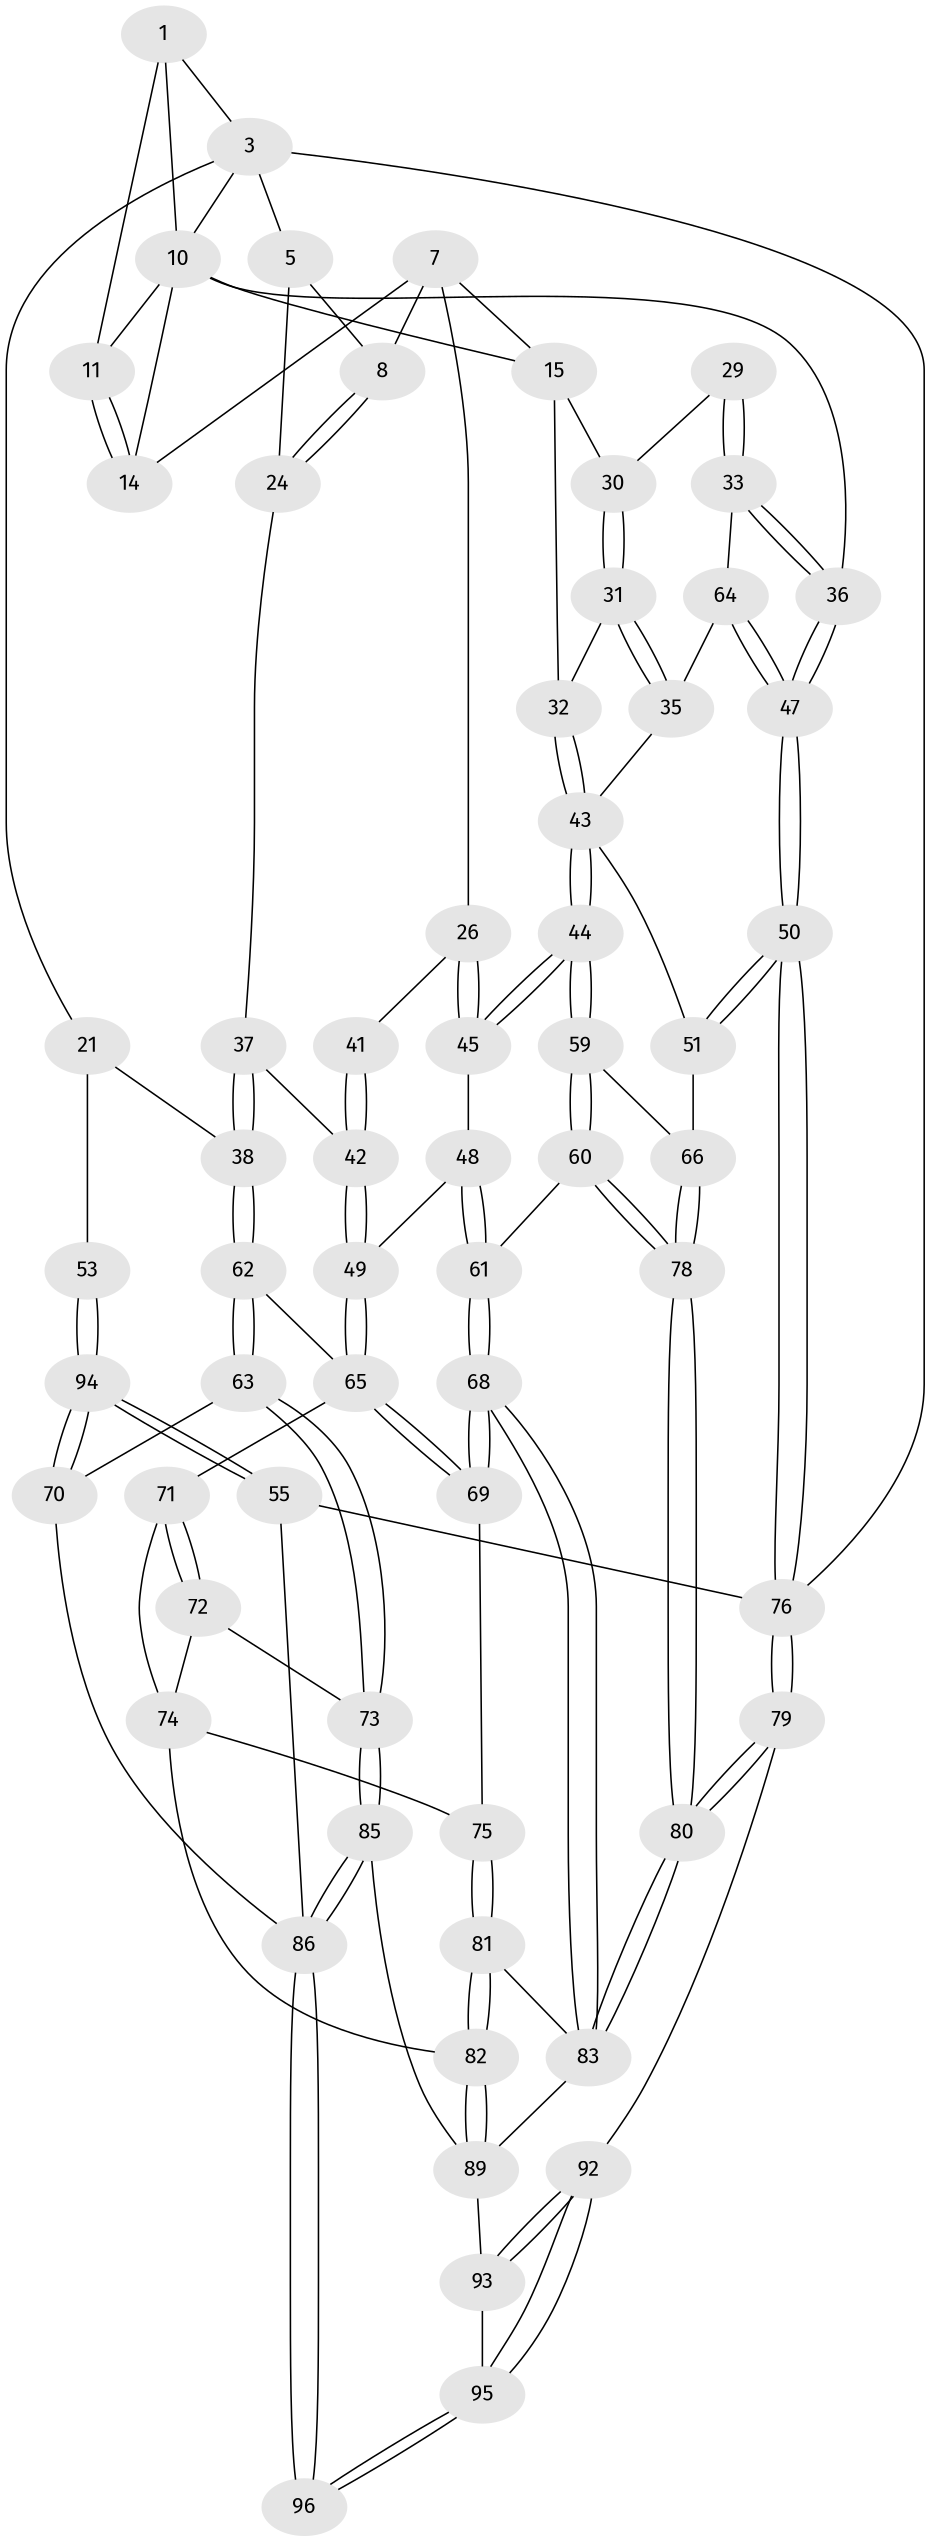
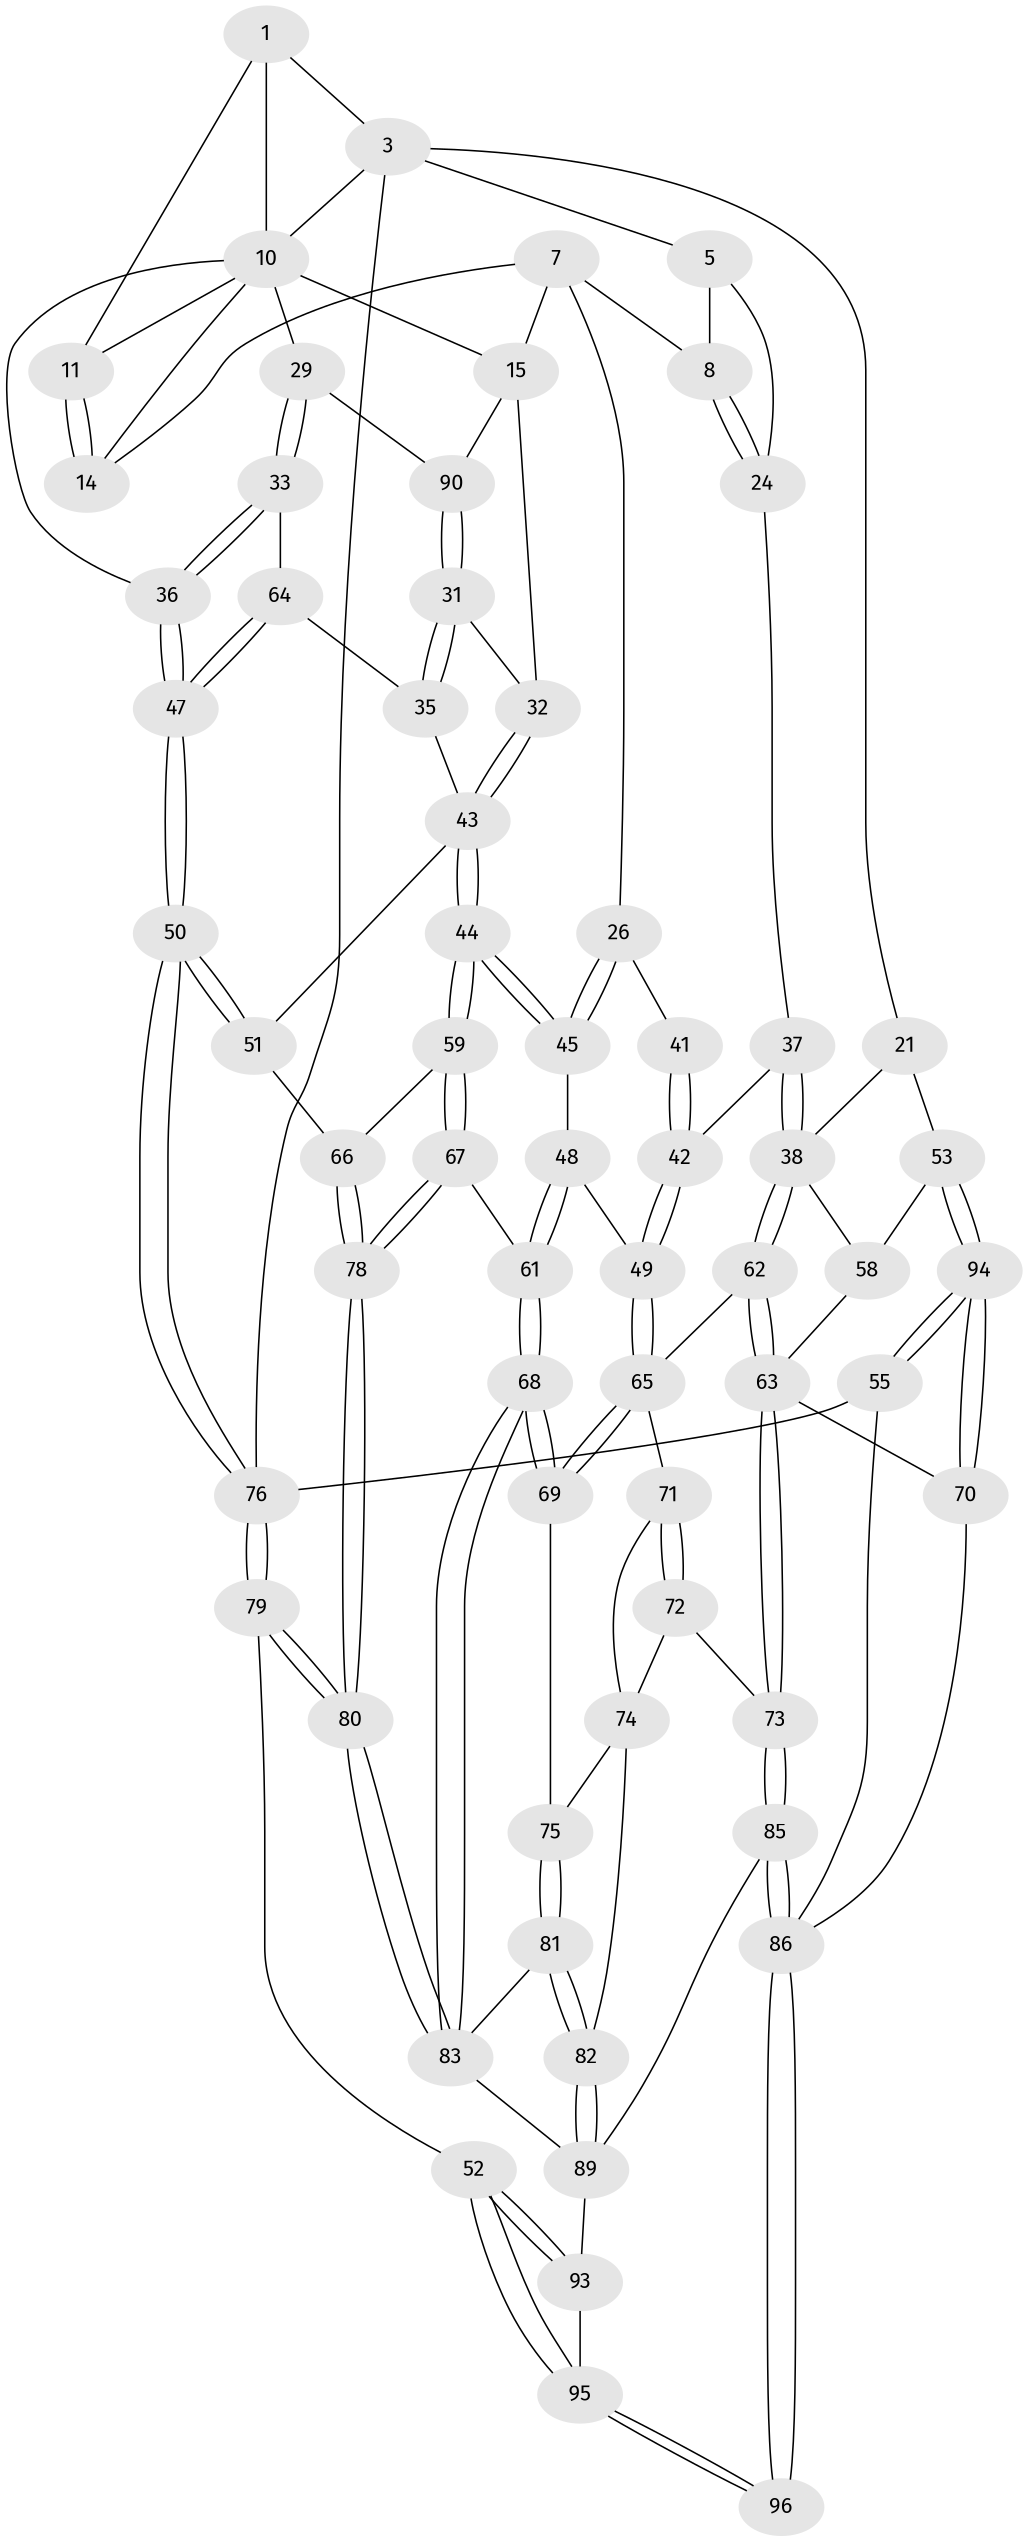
none -> (283, 313)
(614, 484) -> (452, 484)
(581, 1158) -> (455, 1158)
none -> (867, 1271)
(589, 2170) -> (474, 2170)
